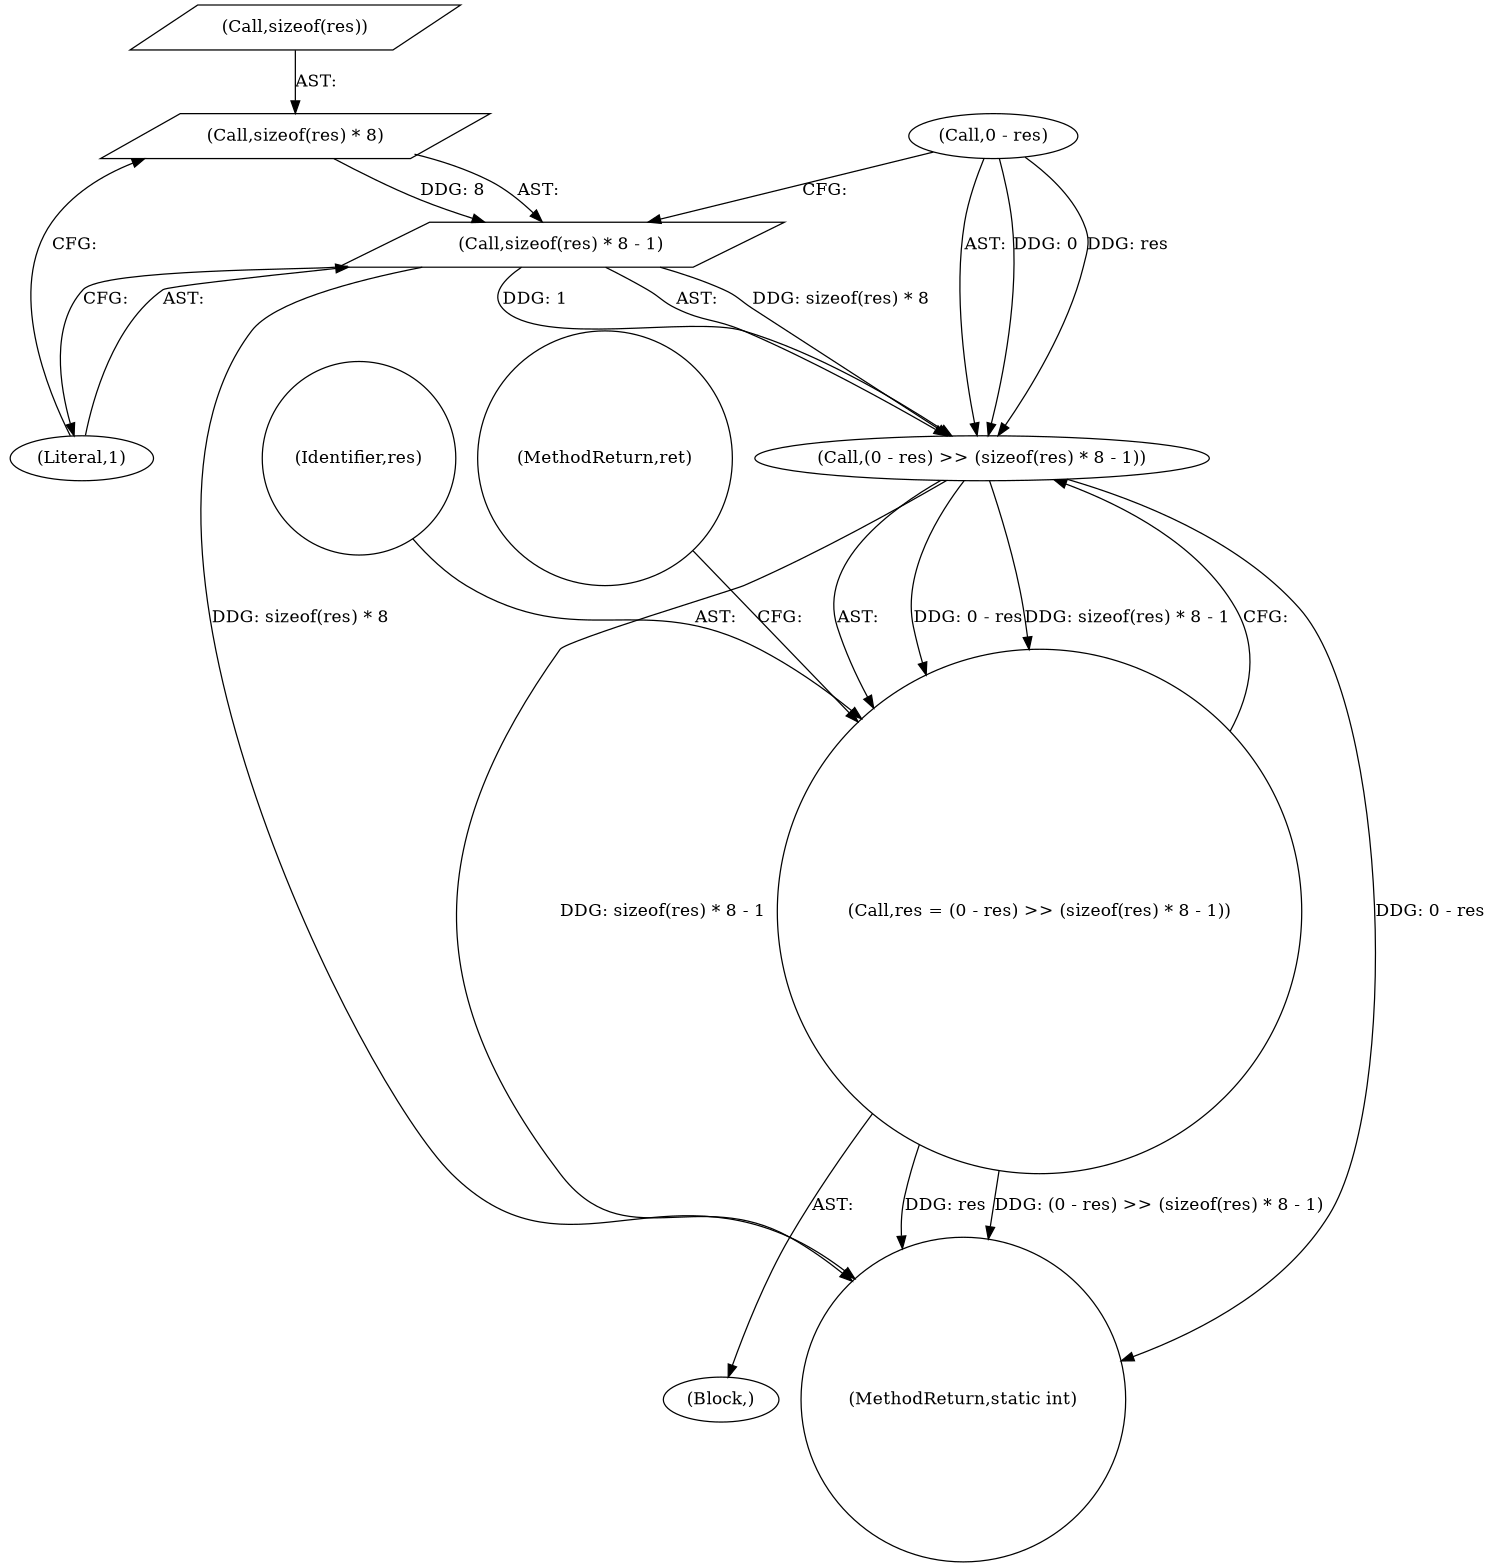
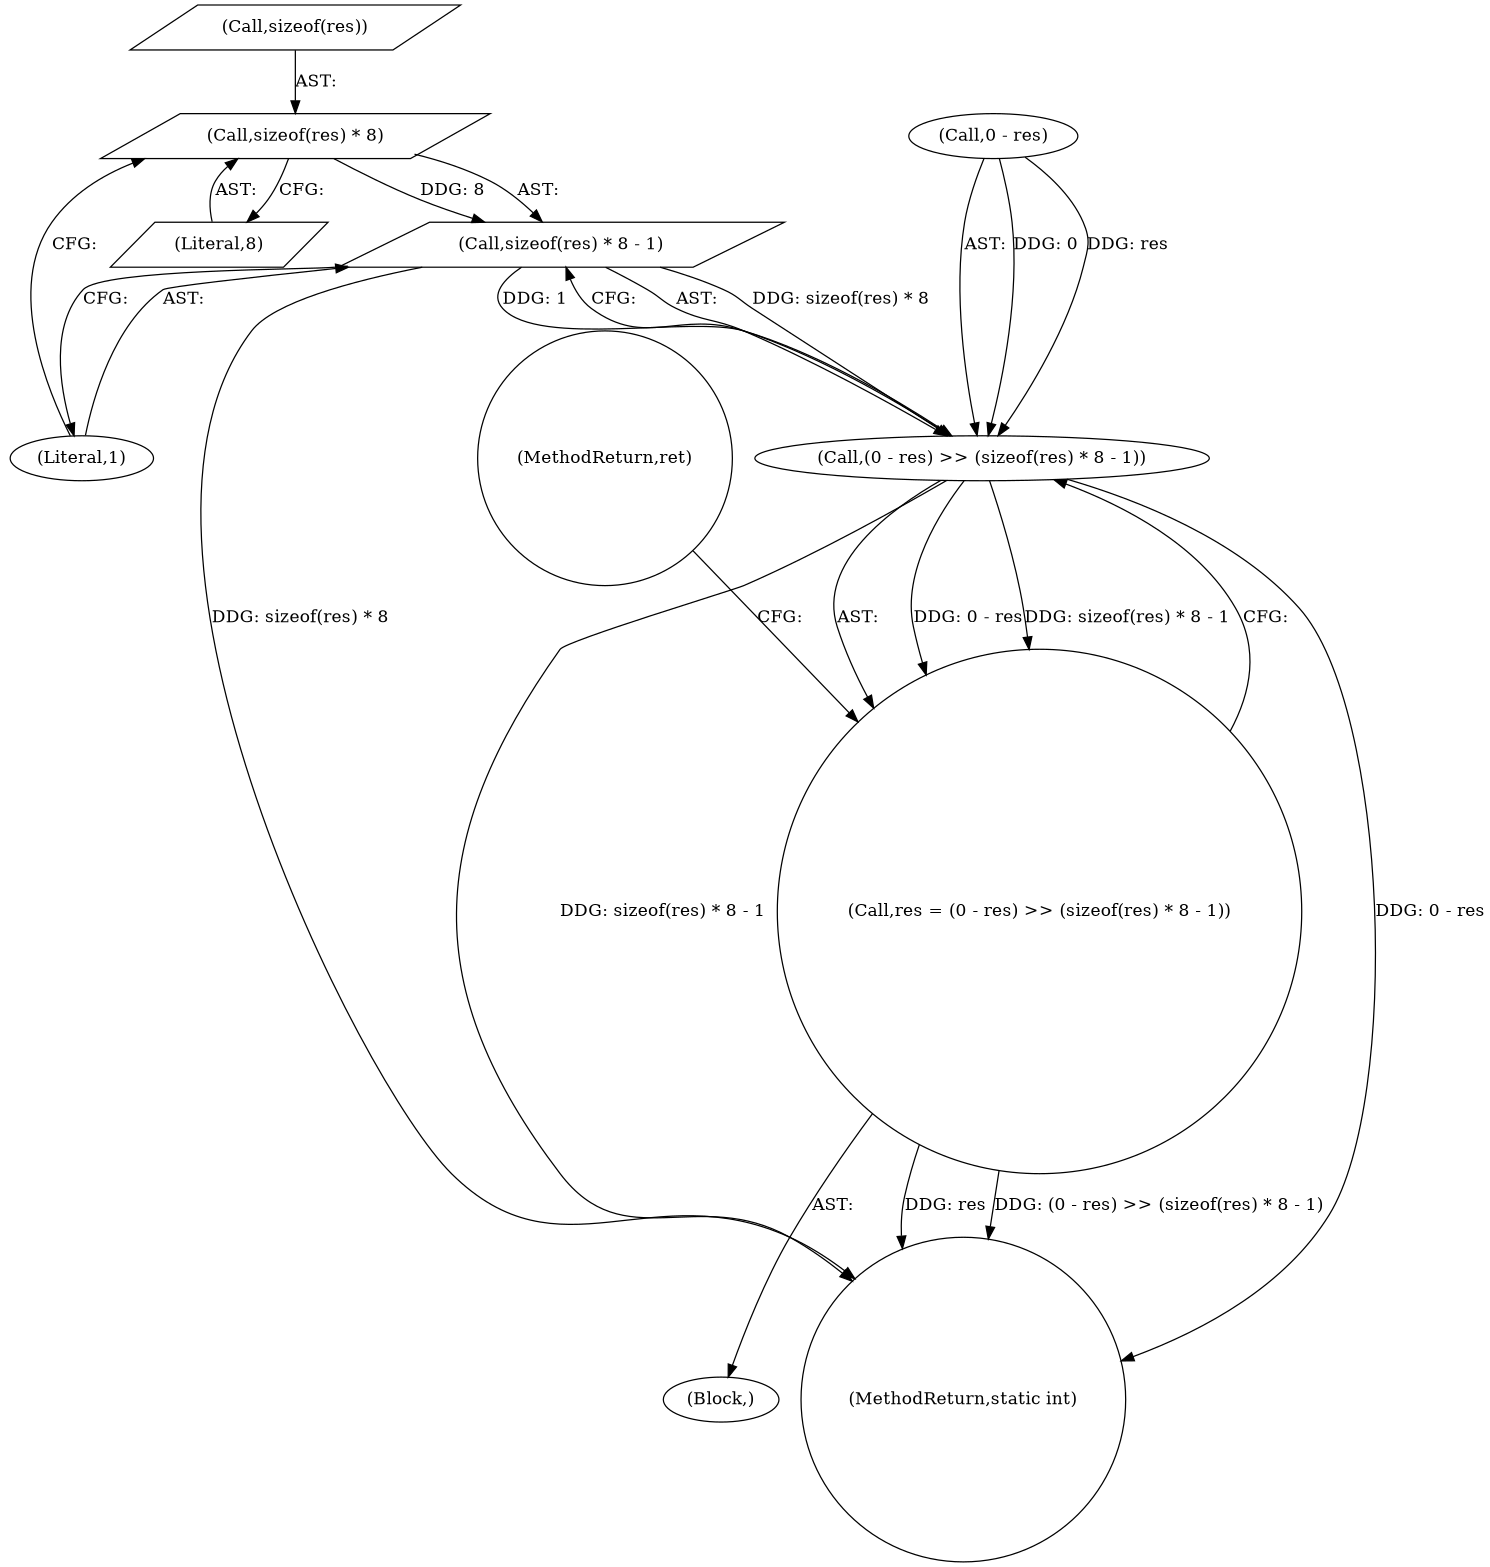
(797, 186) -> (762, 337)
none -> (219, 245)
(359, 458) -> none
